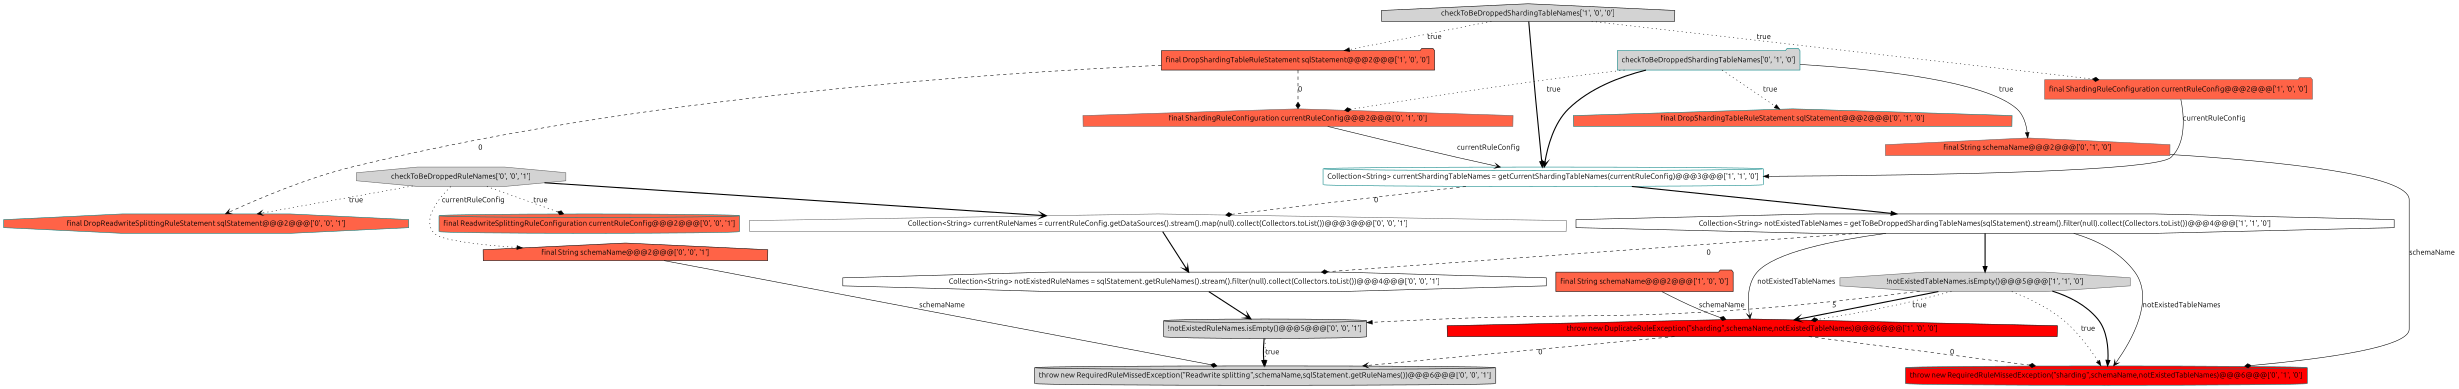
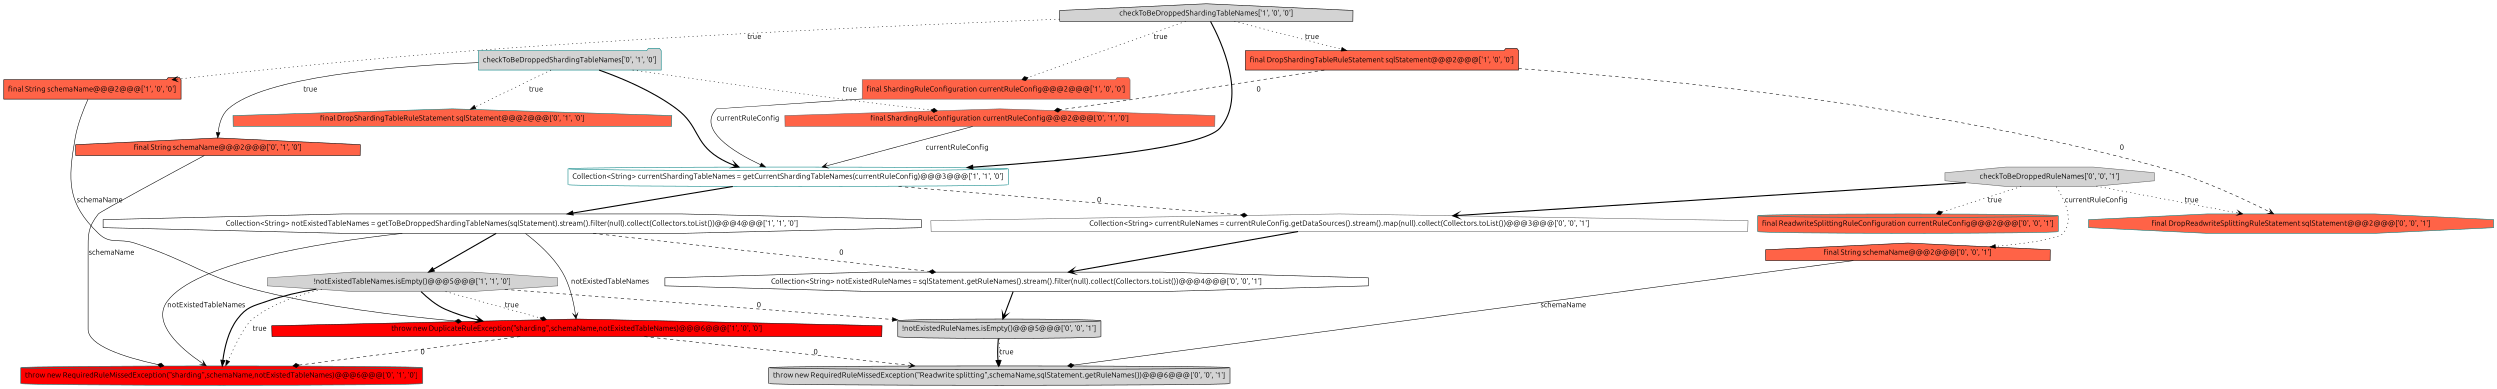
none -> (618, 41)
(2028, 148) -> (218, 148)
(1834, 305) -> (759, 305)
